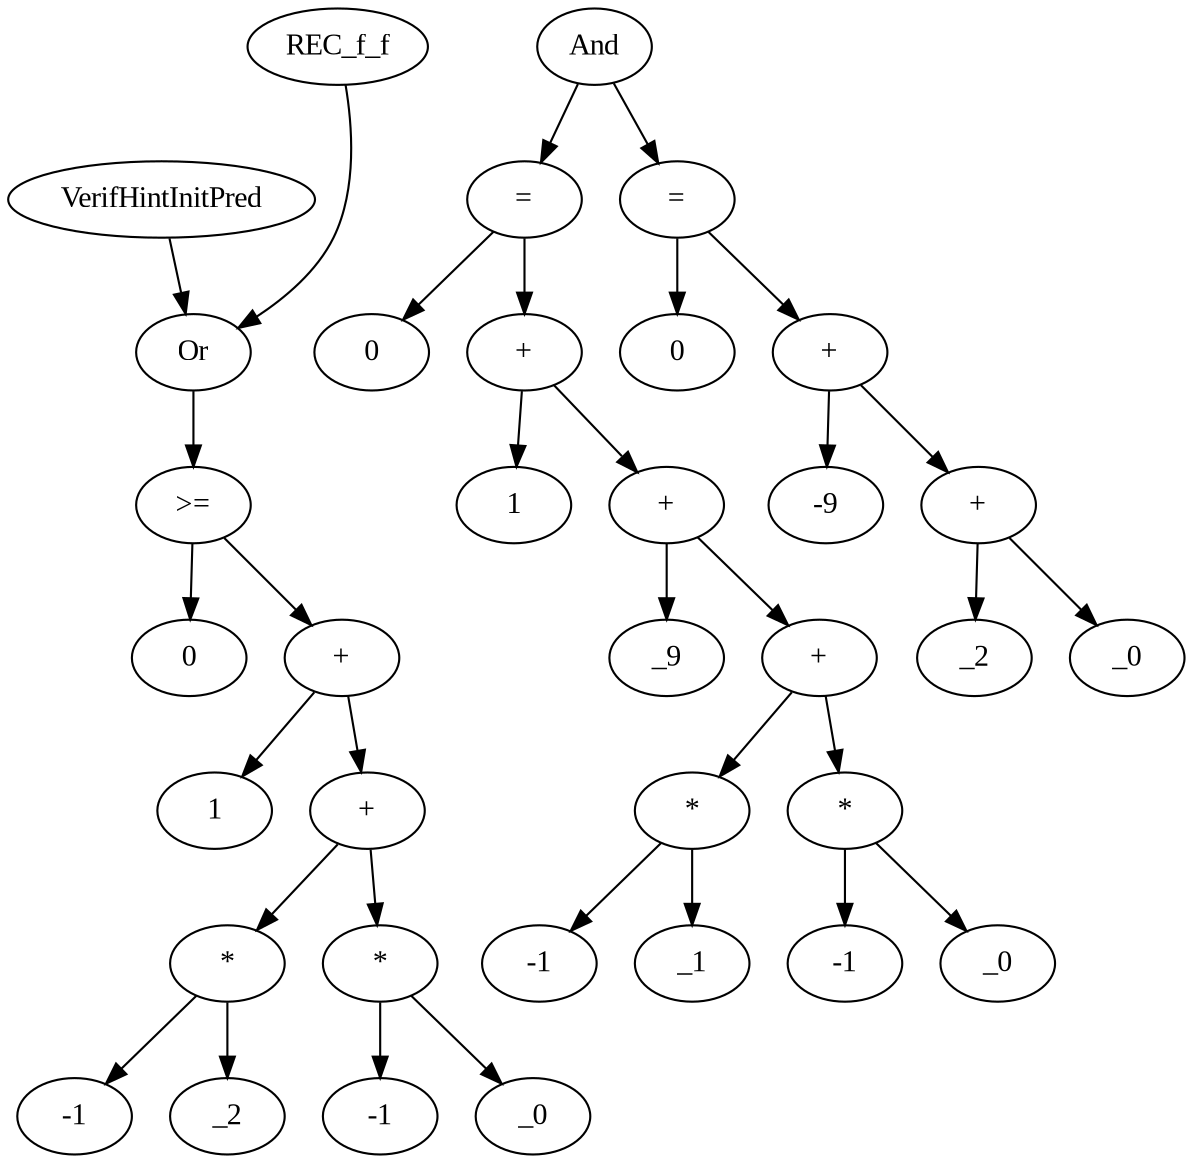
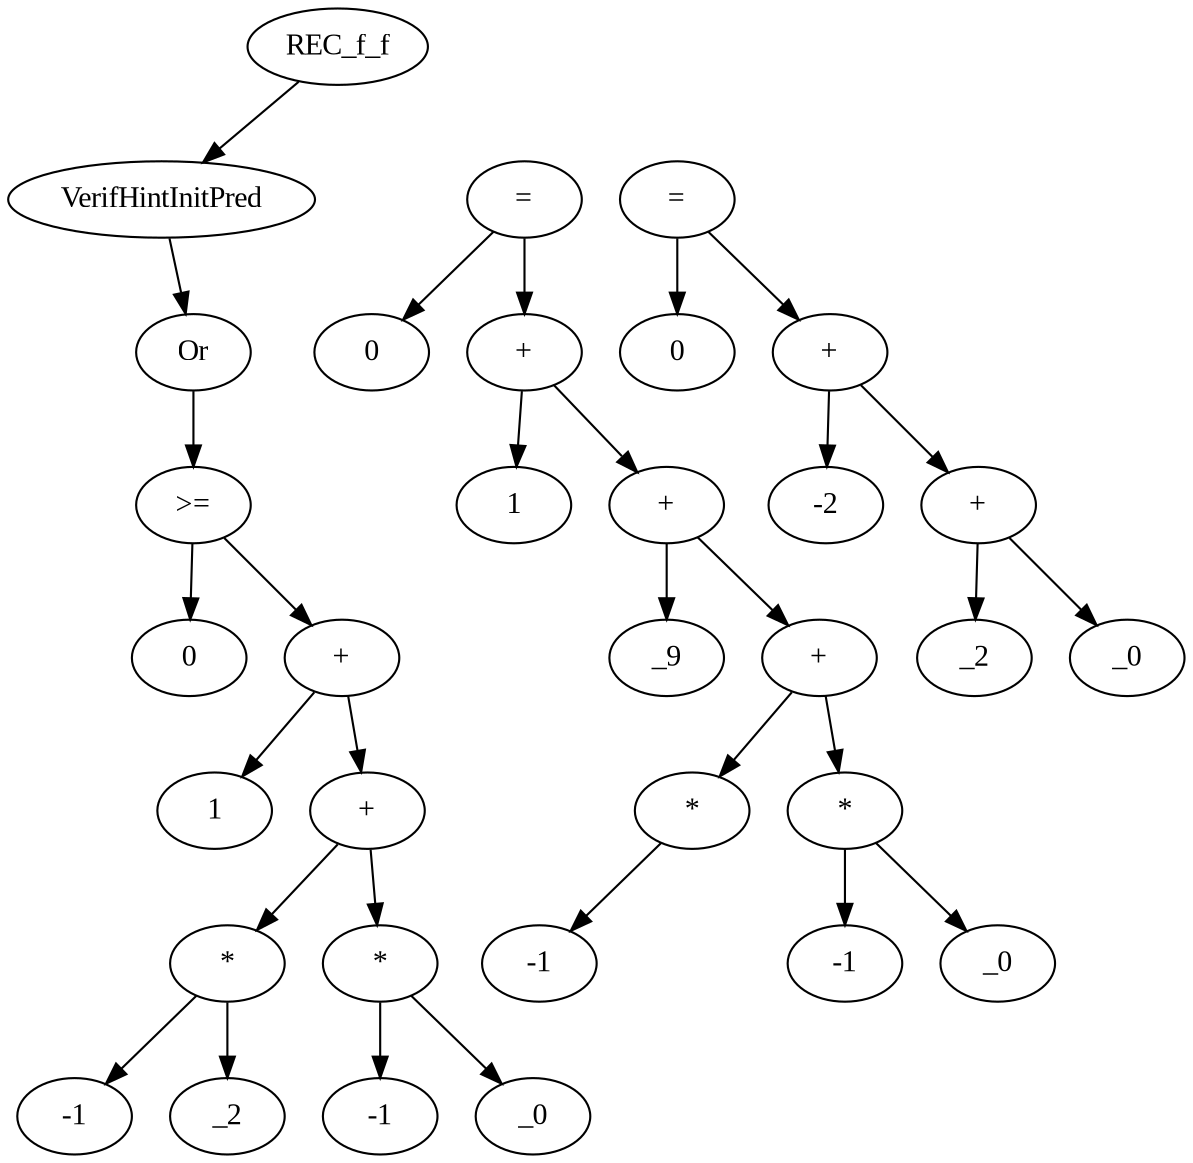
(595, 47) -> none
(342, 217) -> (259, 115)
(826, 505) -> (826, 505)
(692, 963) -> none
